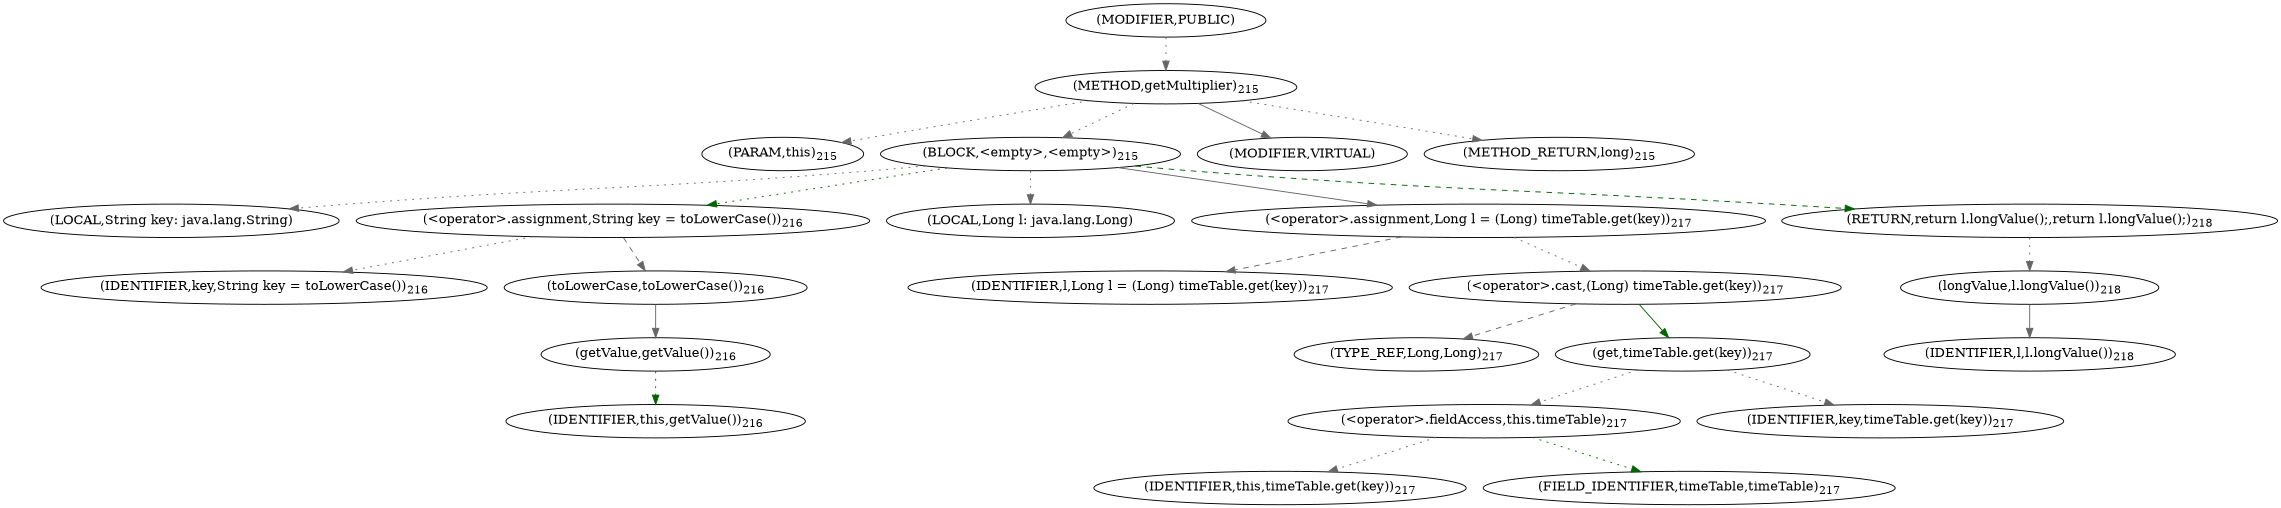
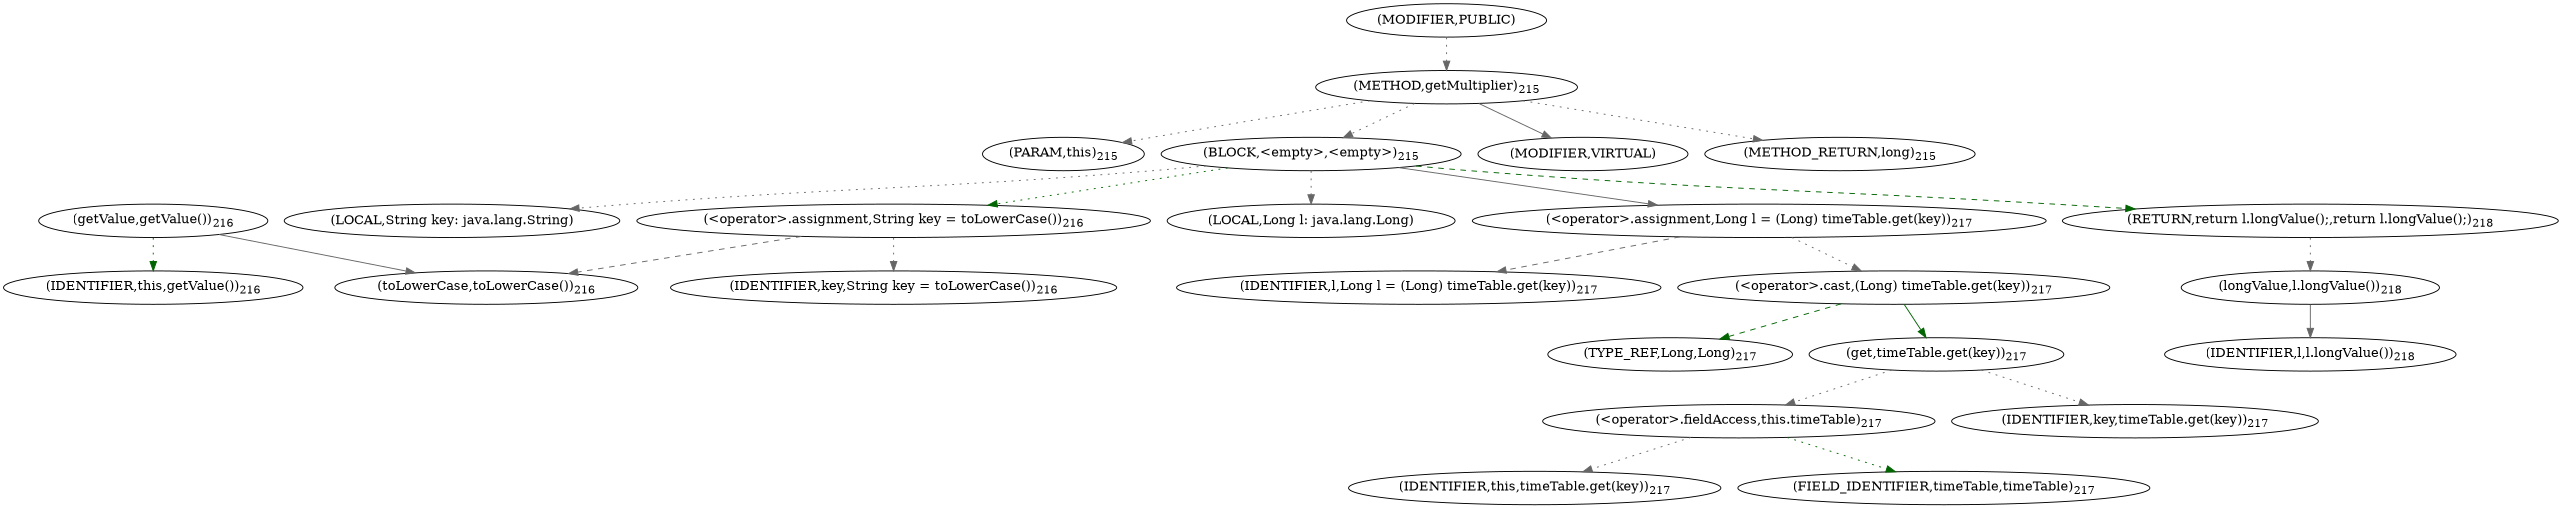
(656, 316) -> (312, 253)
(1524, 320) -> (1785, 320)
